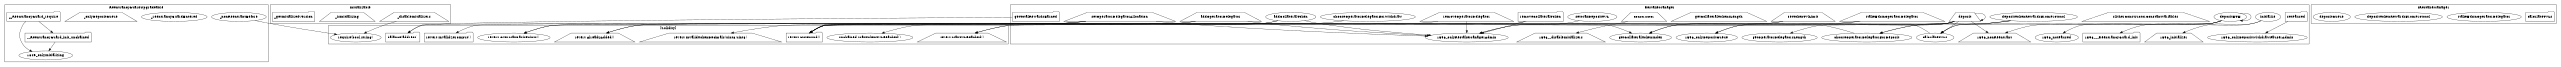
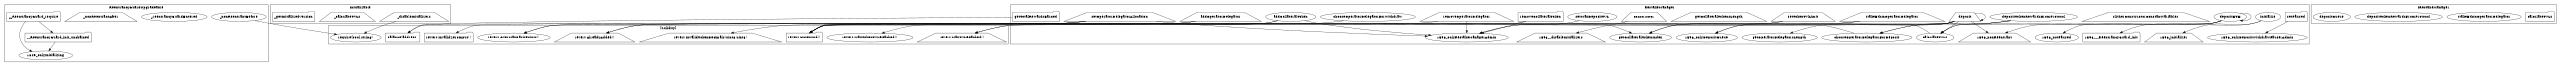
(101, 17) -> (101, 17)
(347, 17) -> (347, 17)
(1337, 30) -> none
(870, 38) -> (870, 38)
